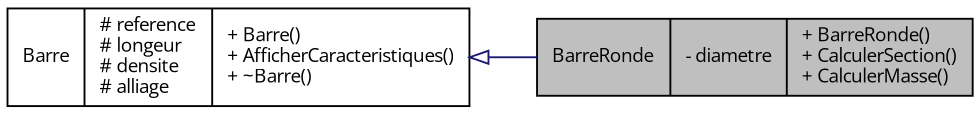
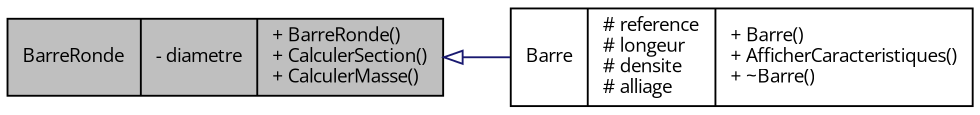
(513, 57) -> (486, 57)
